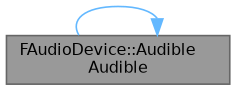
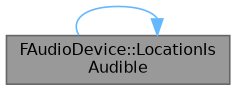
(118, 60) -> (118, 60)
